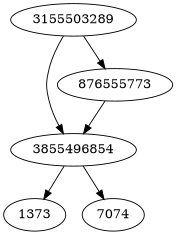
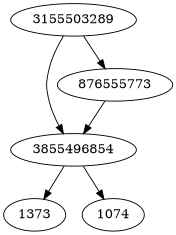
(113, 215) -> (113, 215)
